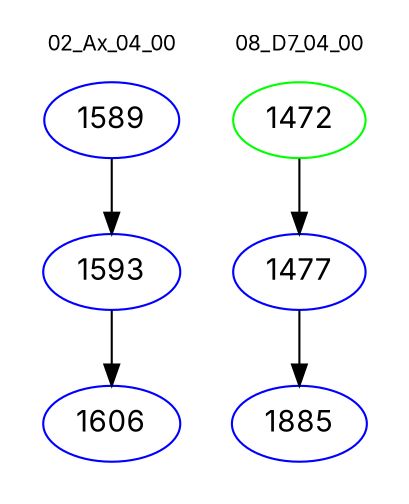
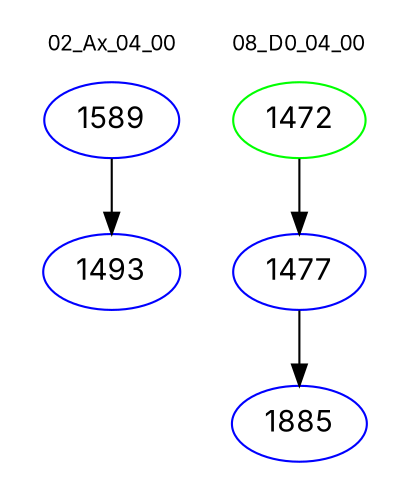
(299, 45) -> (299, 45)
(112, 272) -> (112, 272)
(112, 424) -> none
